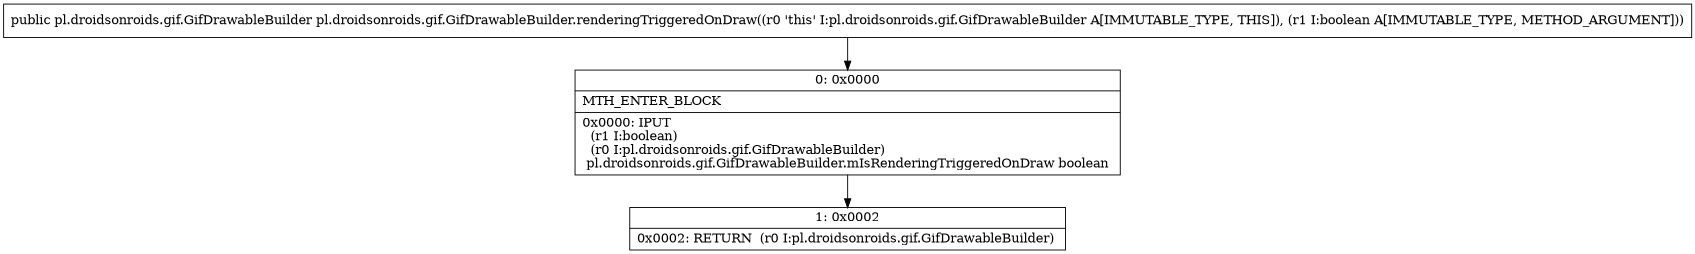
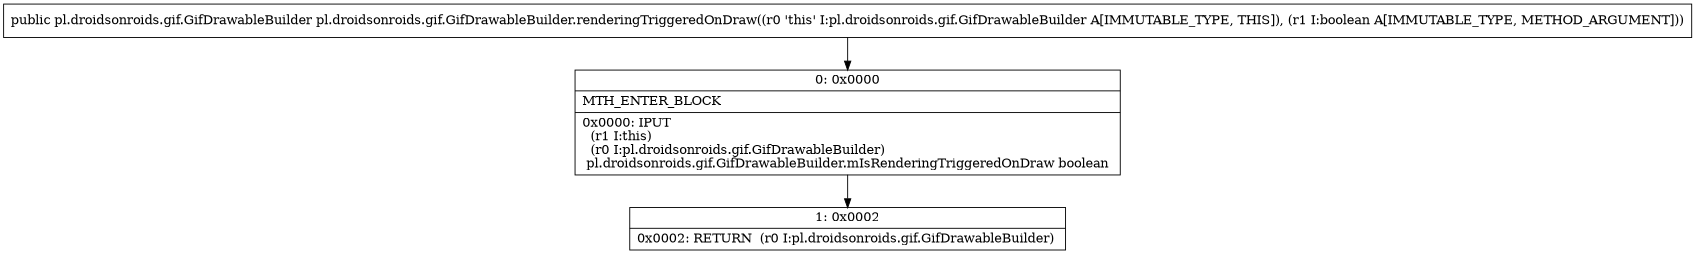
(630, 137) -> (617, 137)
